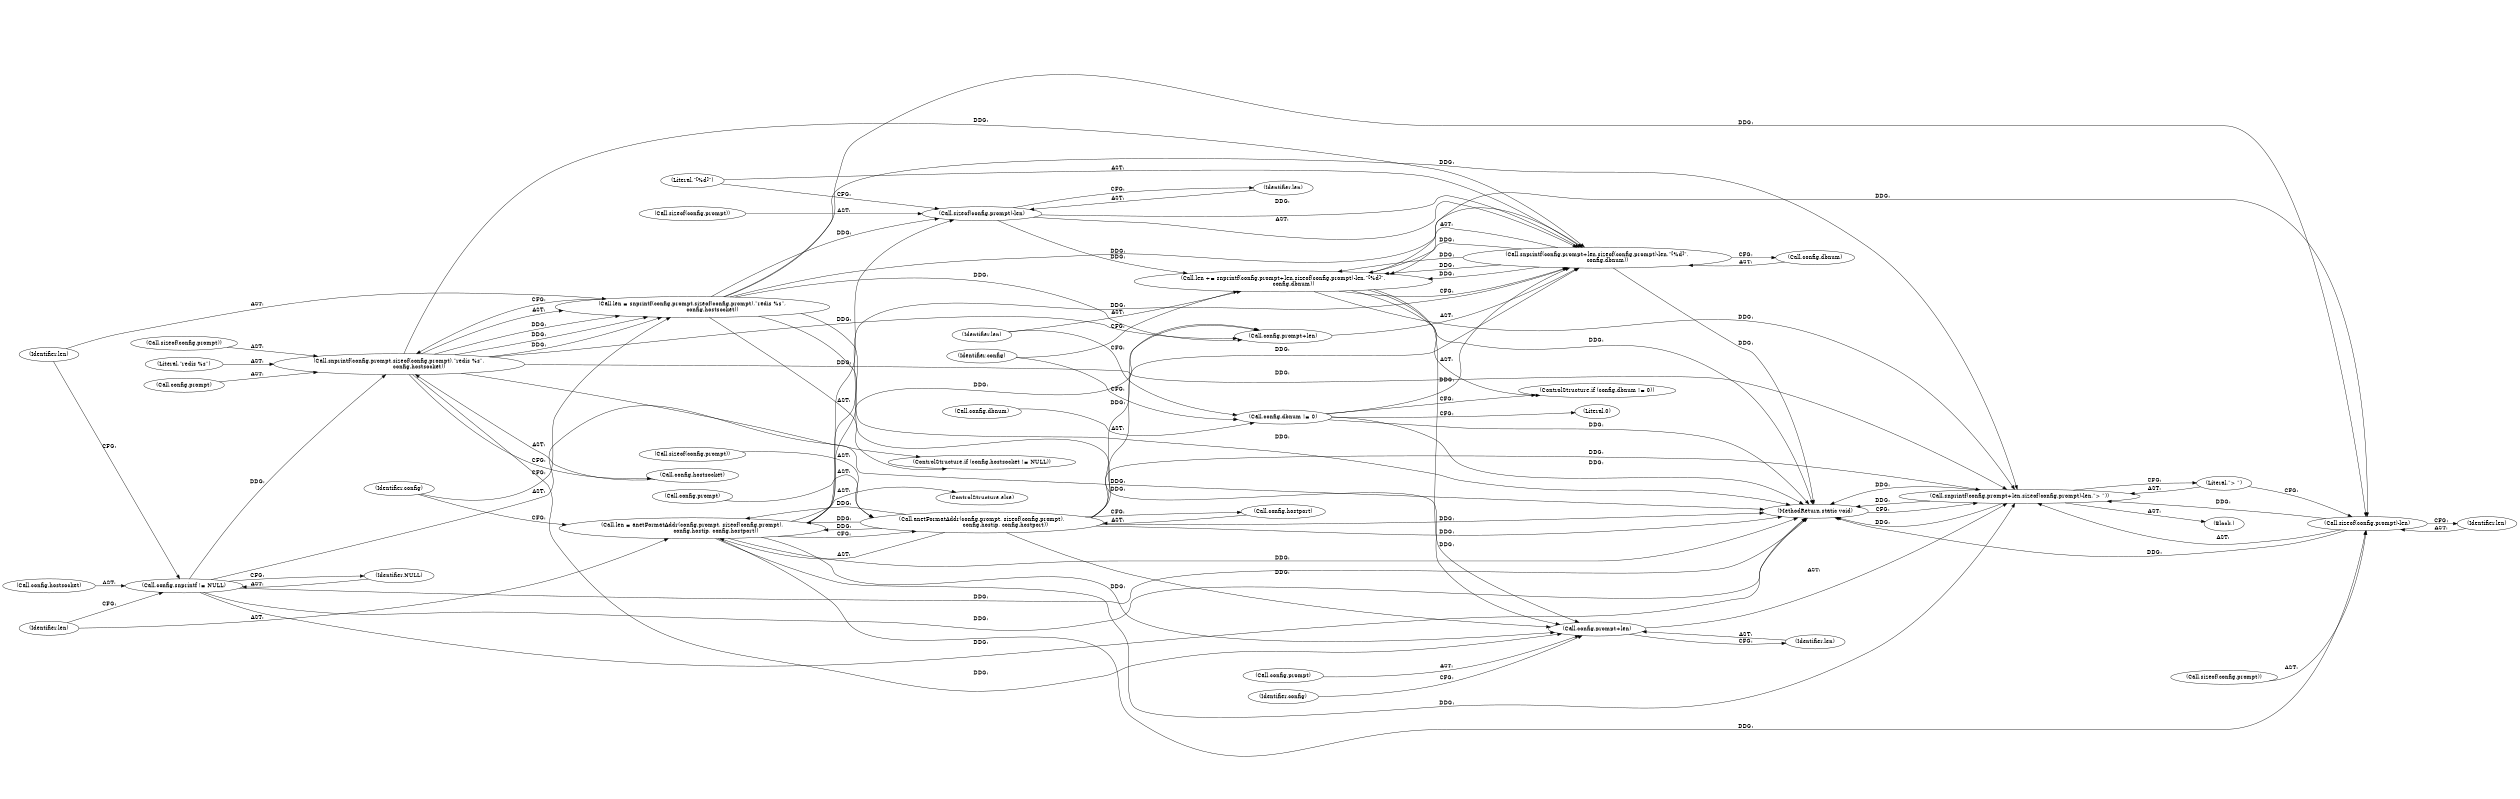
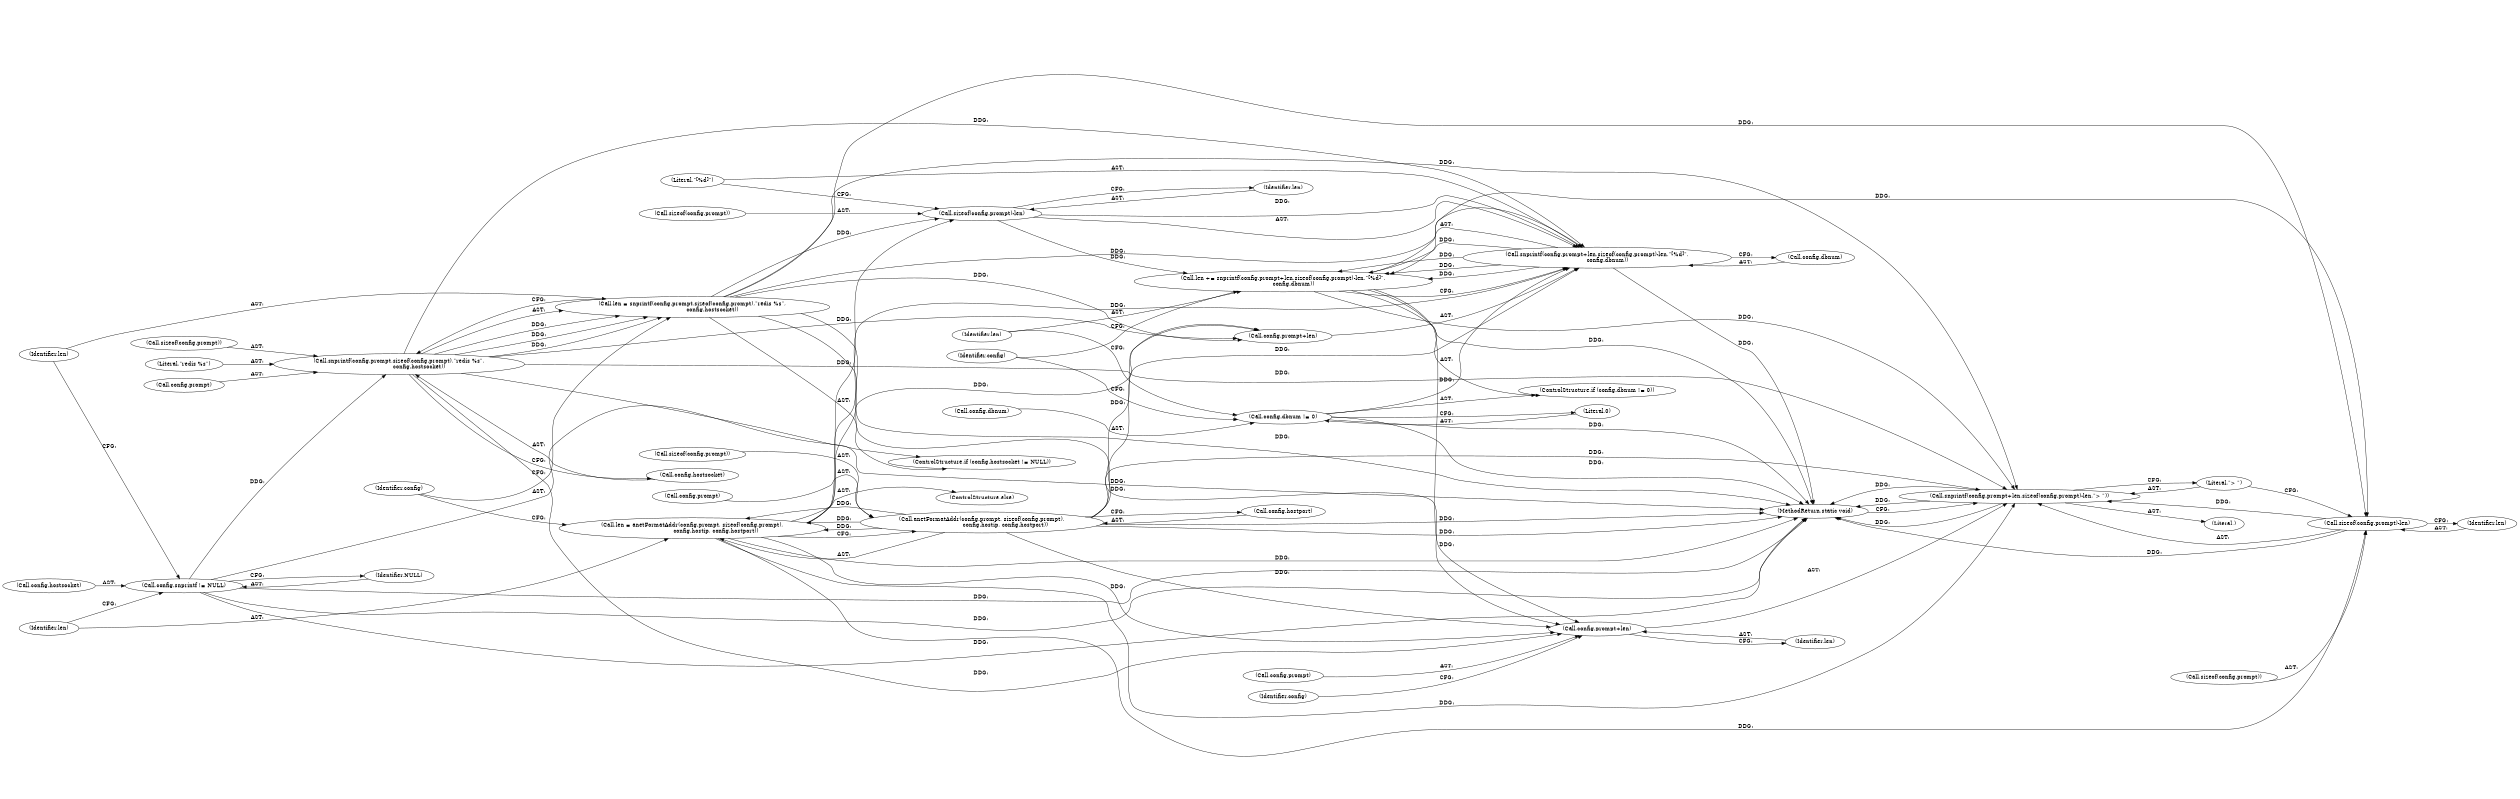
(1448, 399) -> (1448, 399)
none -> (1453, 424)
(2224, 524) -> (2224, 524)
